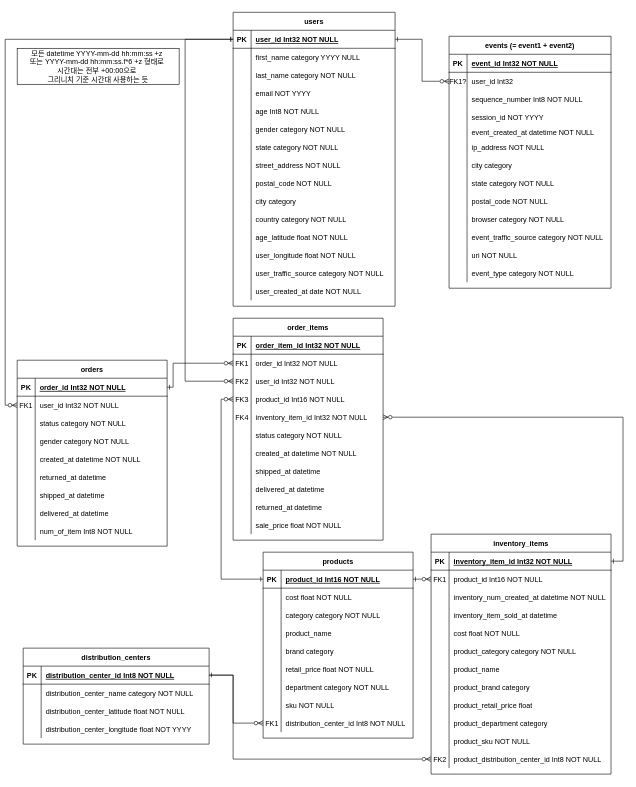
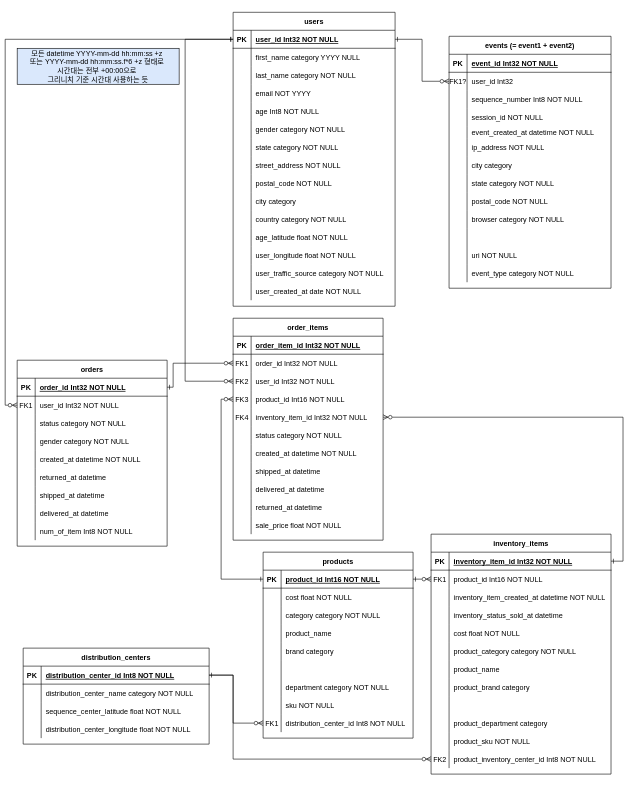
(98, 66) -> (98, 66)
(506, 118) -> (506, 118)
(539, 237) -> none
(534, 598) -> (535, 598)
(511, 616) -> (516, 616)
(347, 669) -> none
(530, 705) -> none
(124, 712) -> (119, 712)
(126, 730) -> (126, 730)
(536, 760) -> (532, 760)
